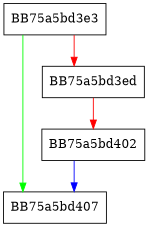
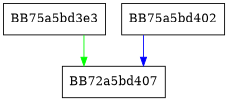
(93, 82) -> none
(55, 208) -> (114, 82)
